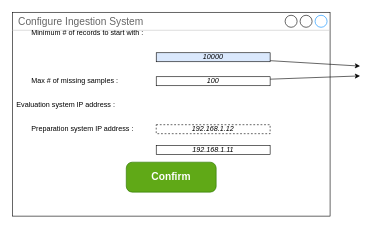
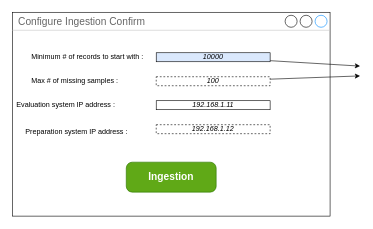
(87, 23) -> (89, 23)
(93, 33) -> (93, 57)
(213, 81) -> (213, 81)
(93, 129) -> (87, 132)
(213, 150) -> (213, 105)
(171, 177) -> (171, 177)
